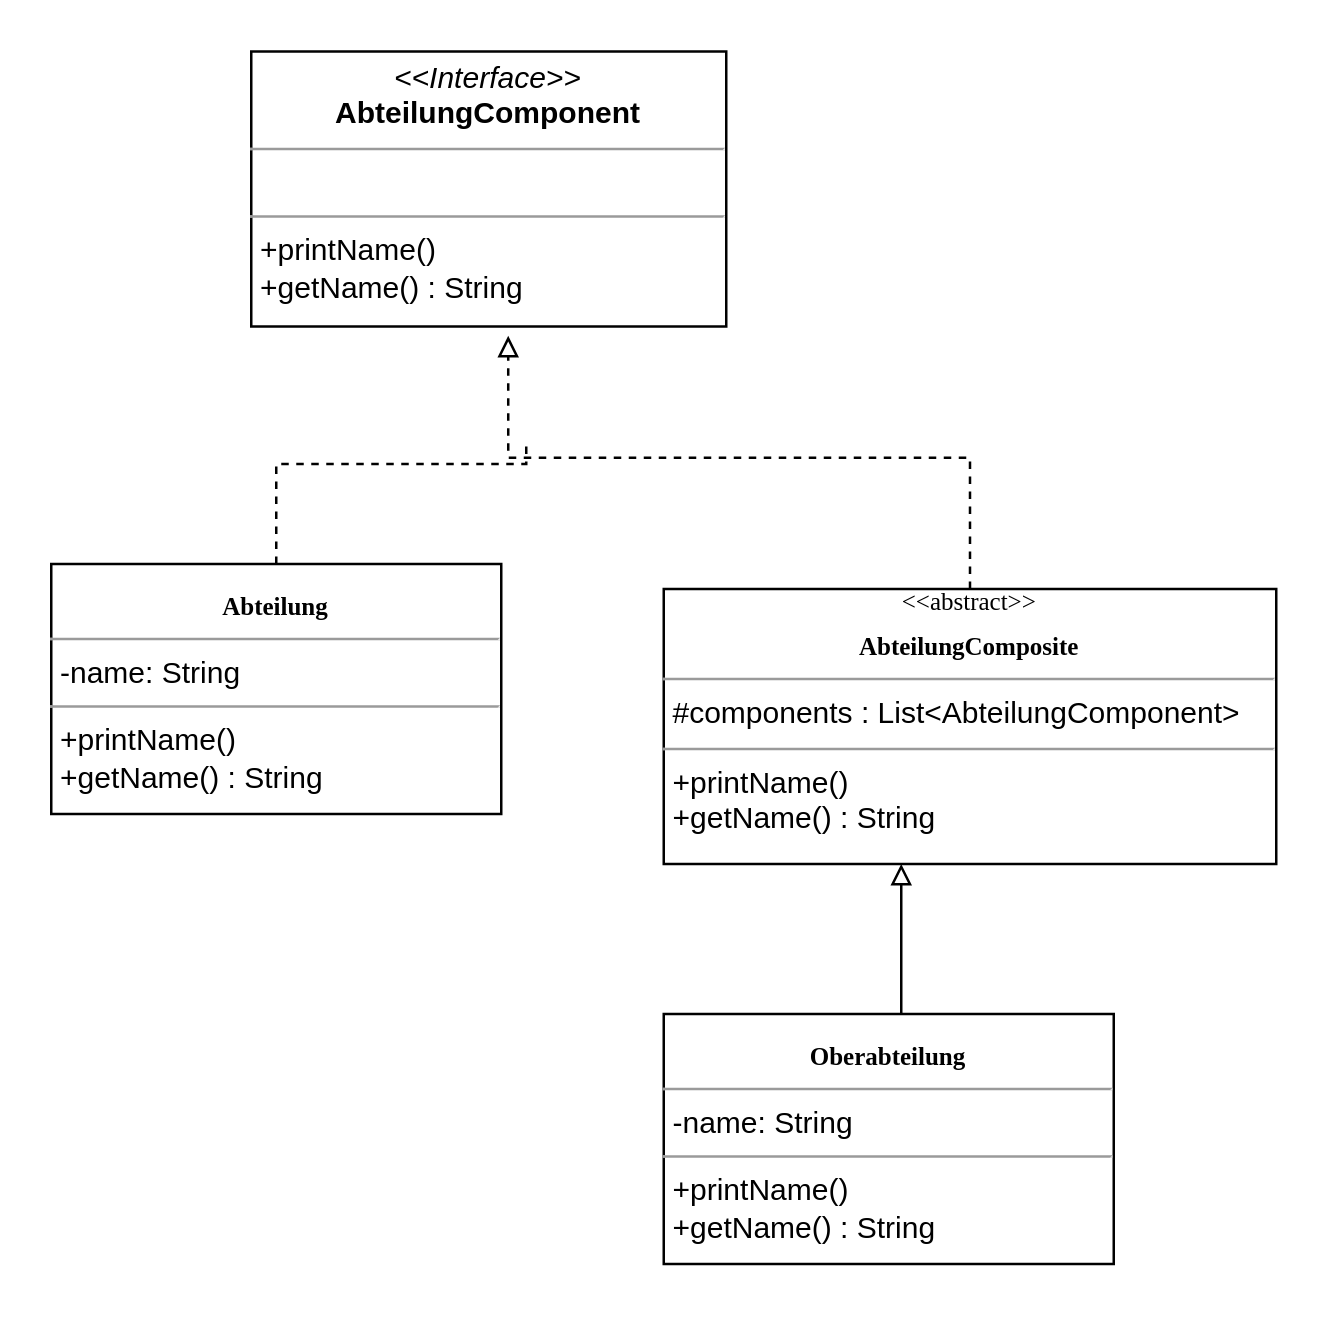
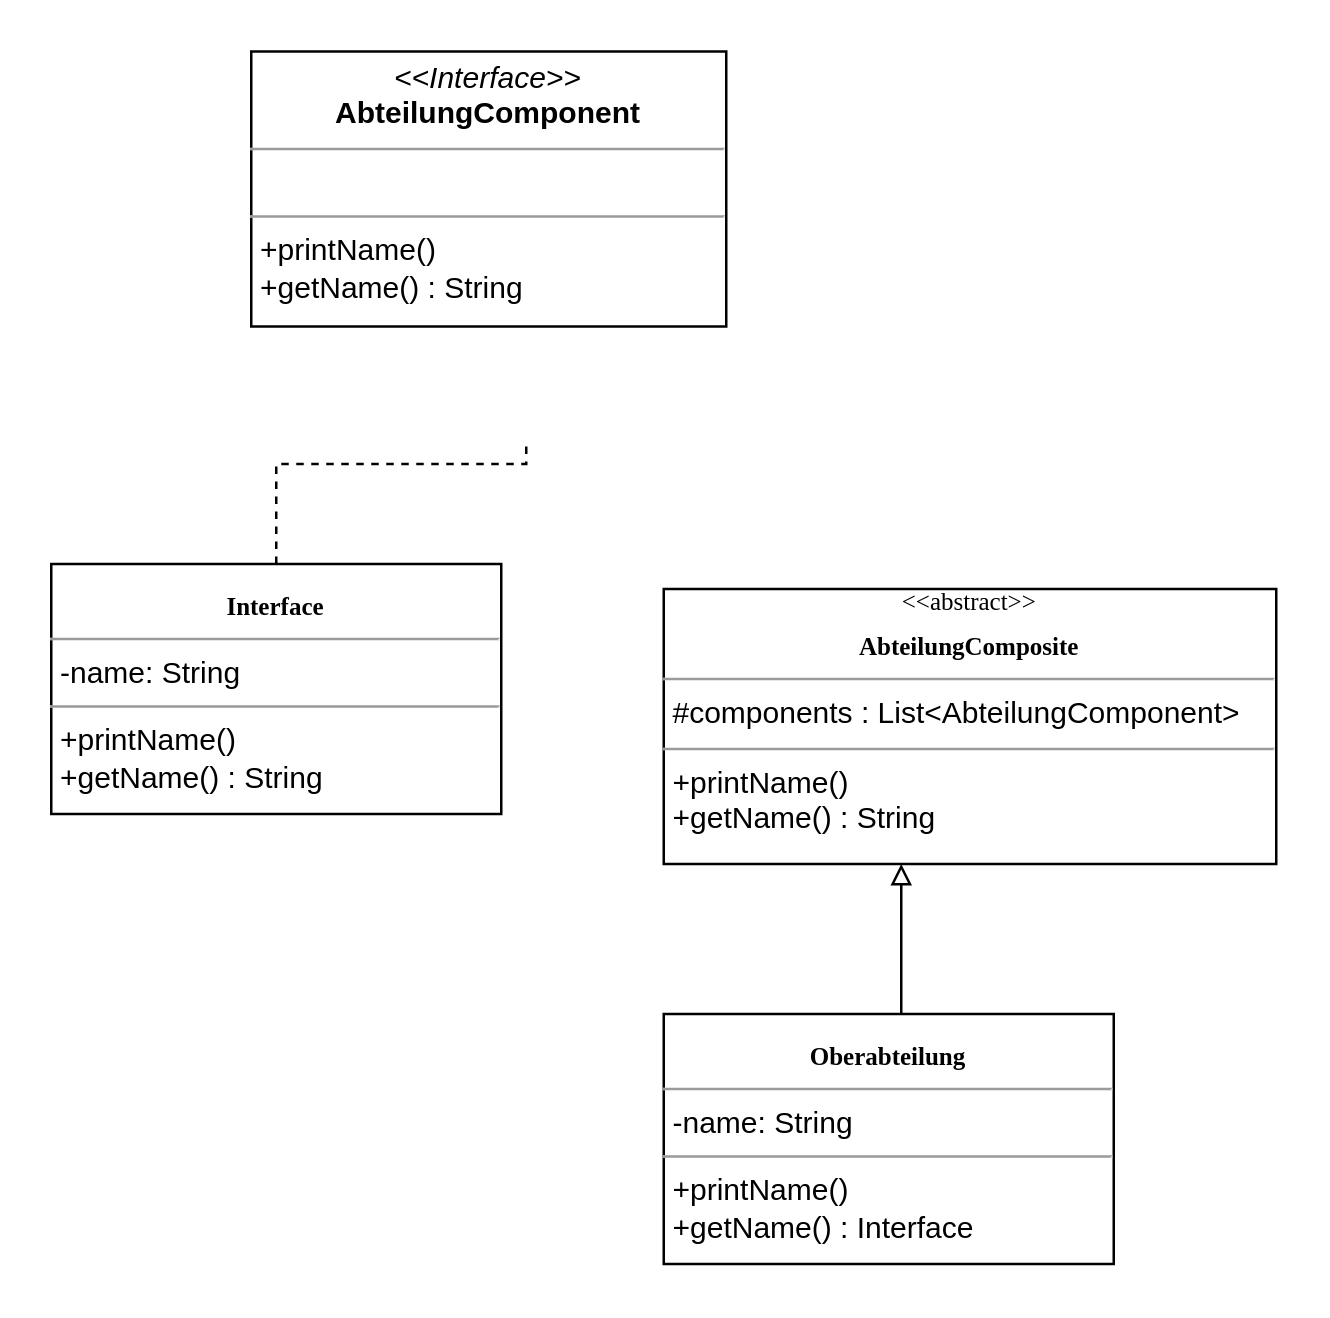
(816, 458) -> none
(195, 636) -> (195, 636)
(808, 1086) -> (837, 1086)
